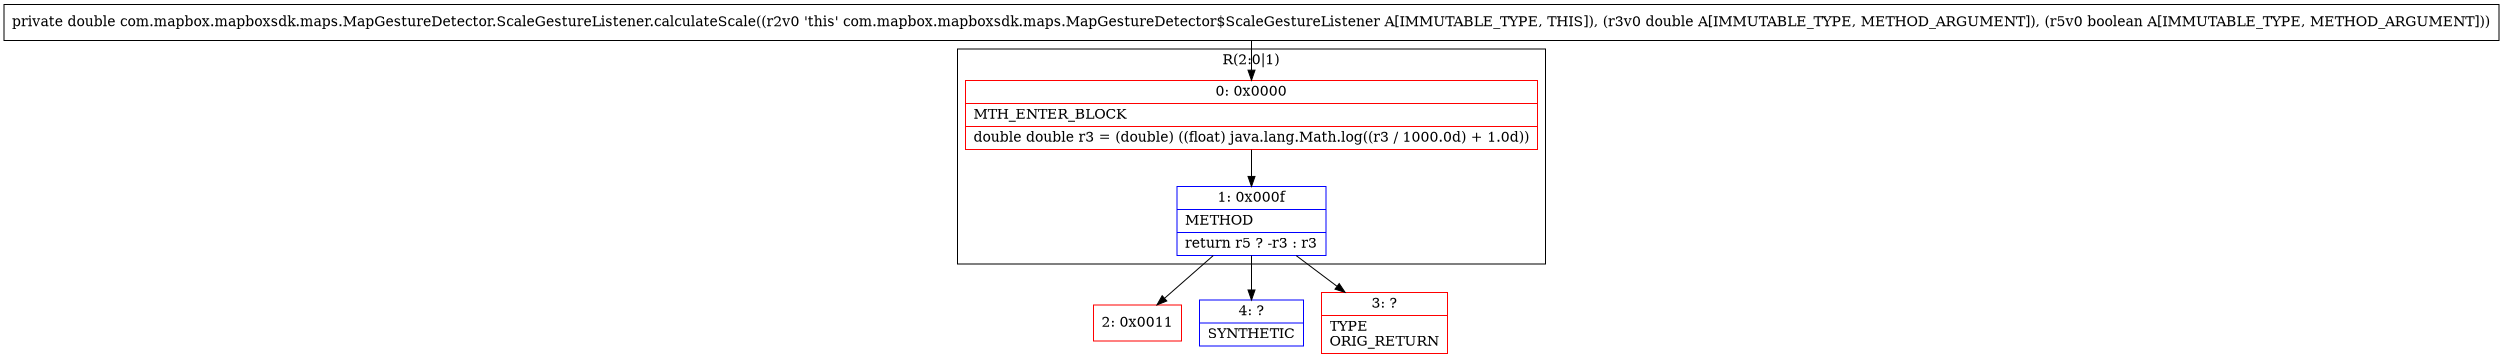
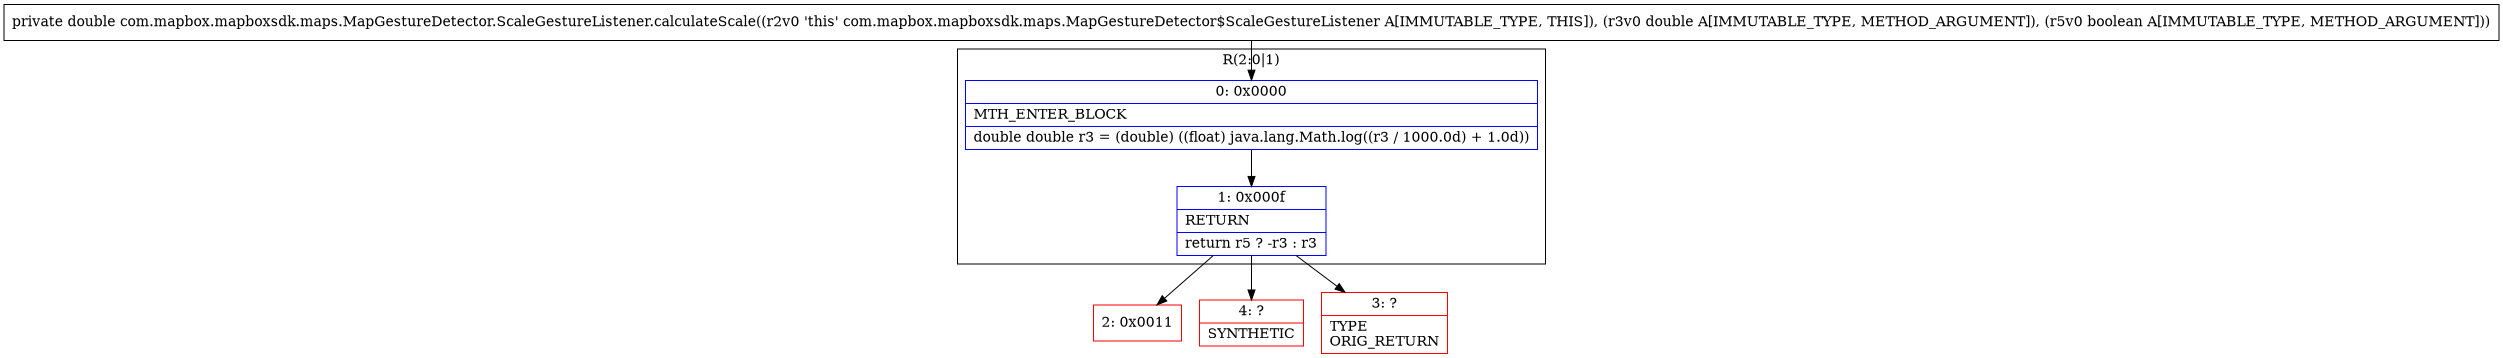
(1252, 115) -> (1252, 115)
(1220, 220) -> (1218, 220)
(1252, 323) -> (1252, 323)
